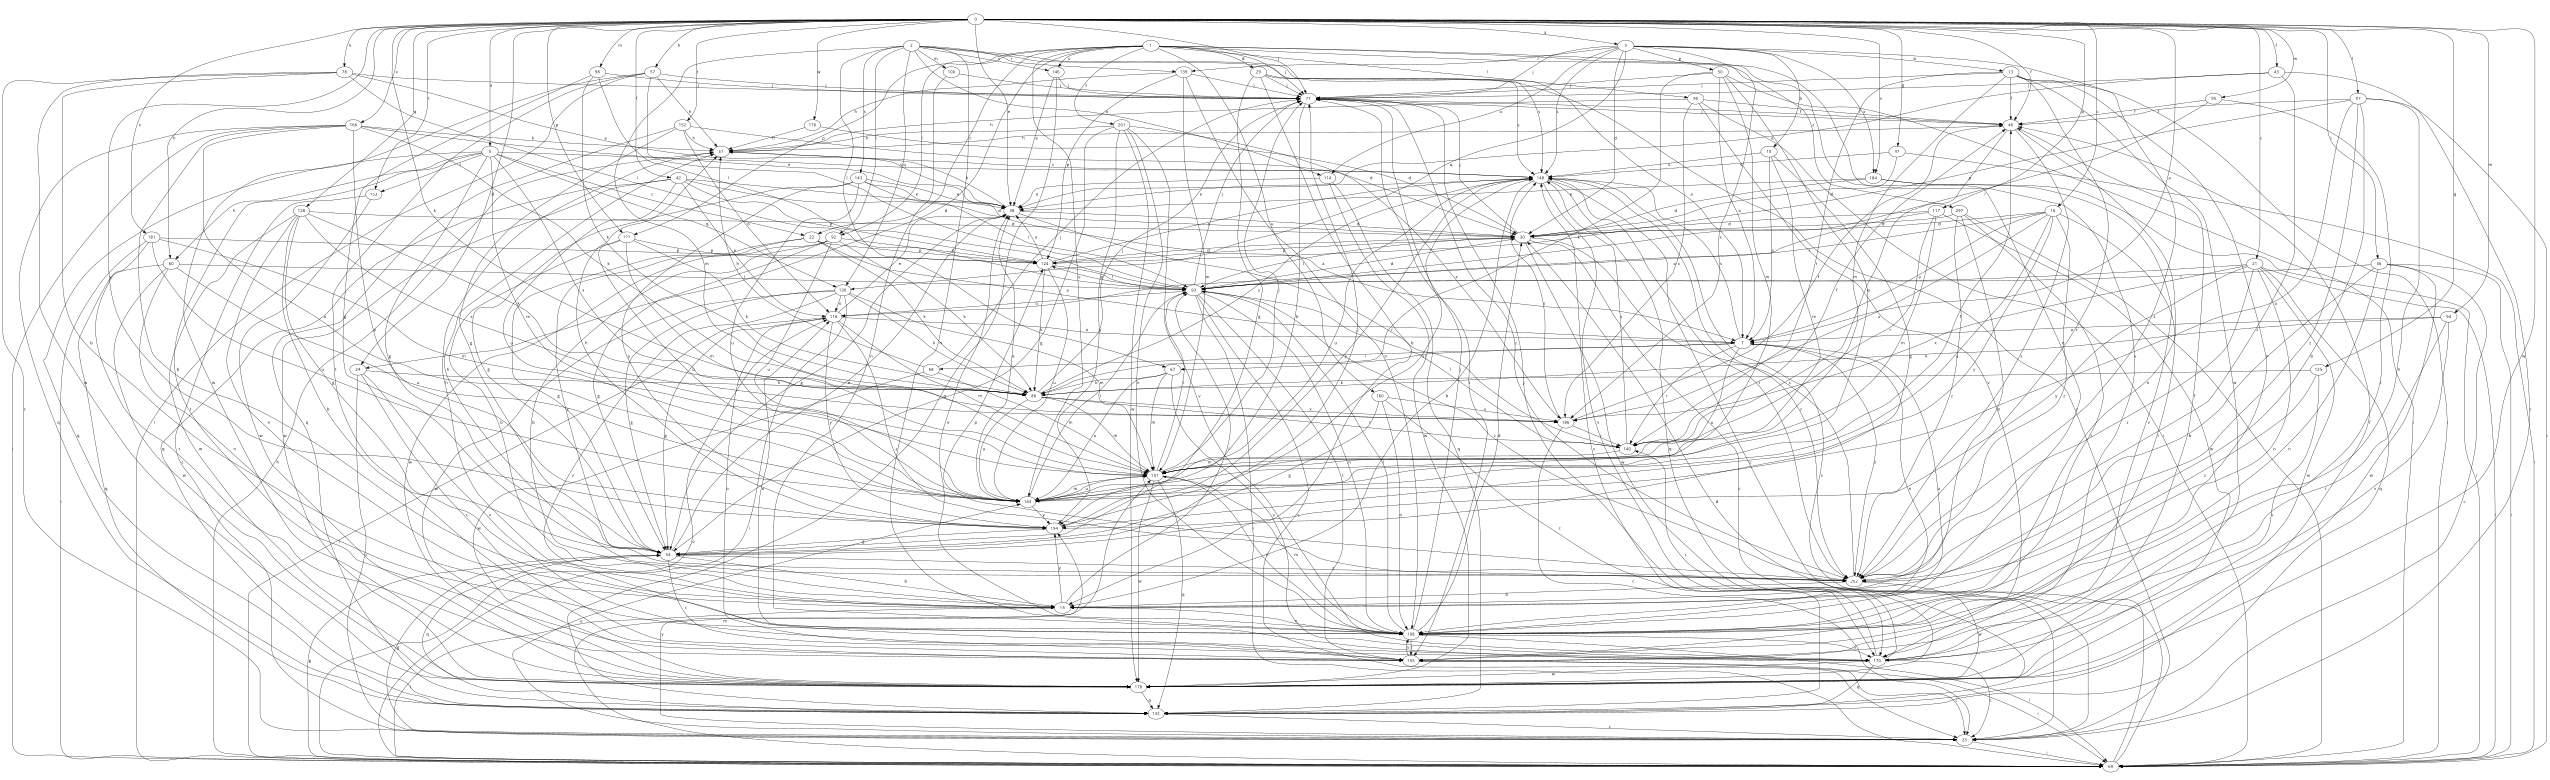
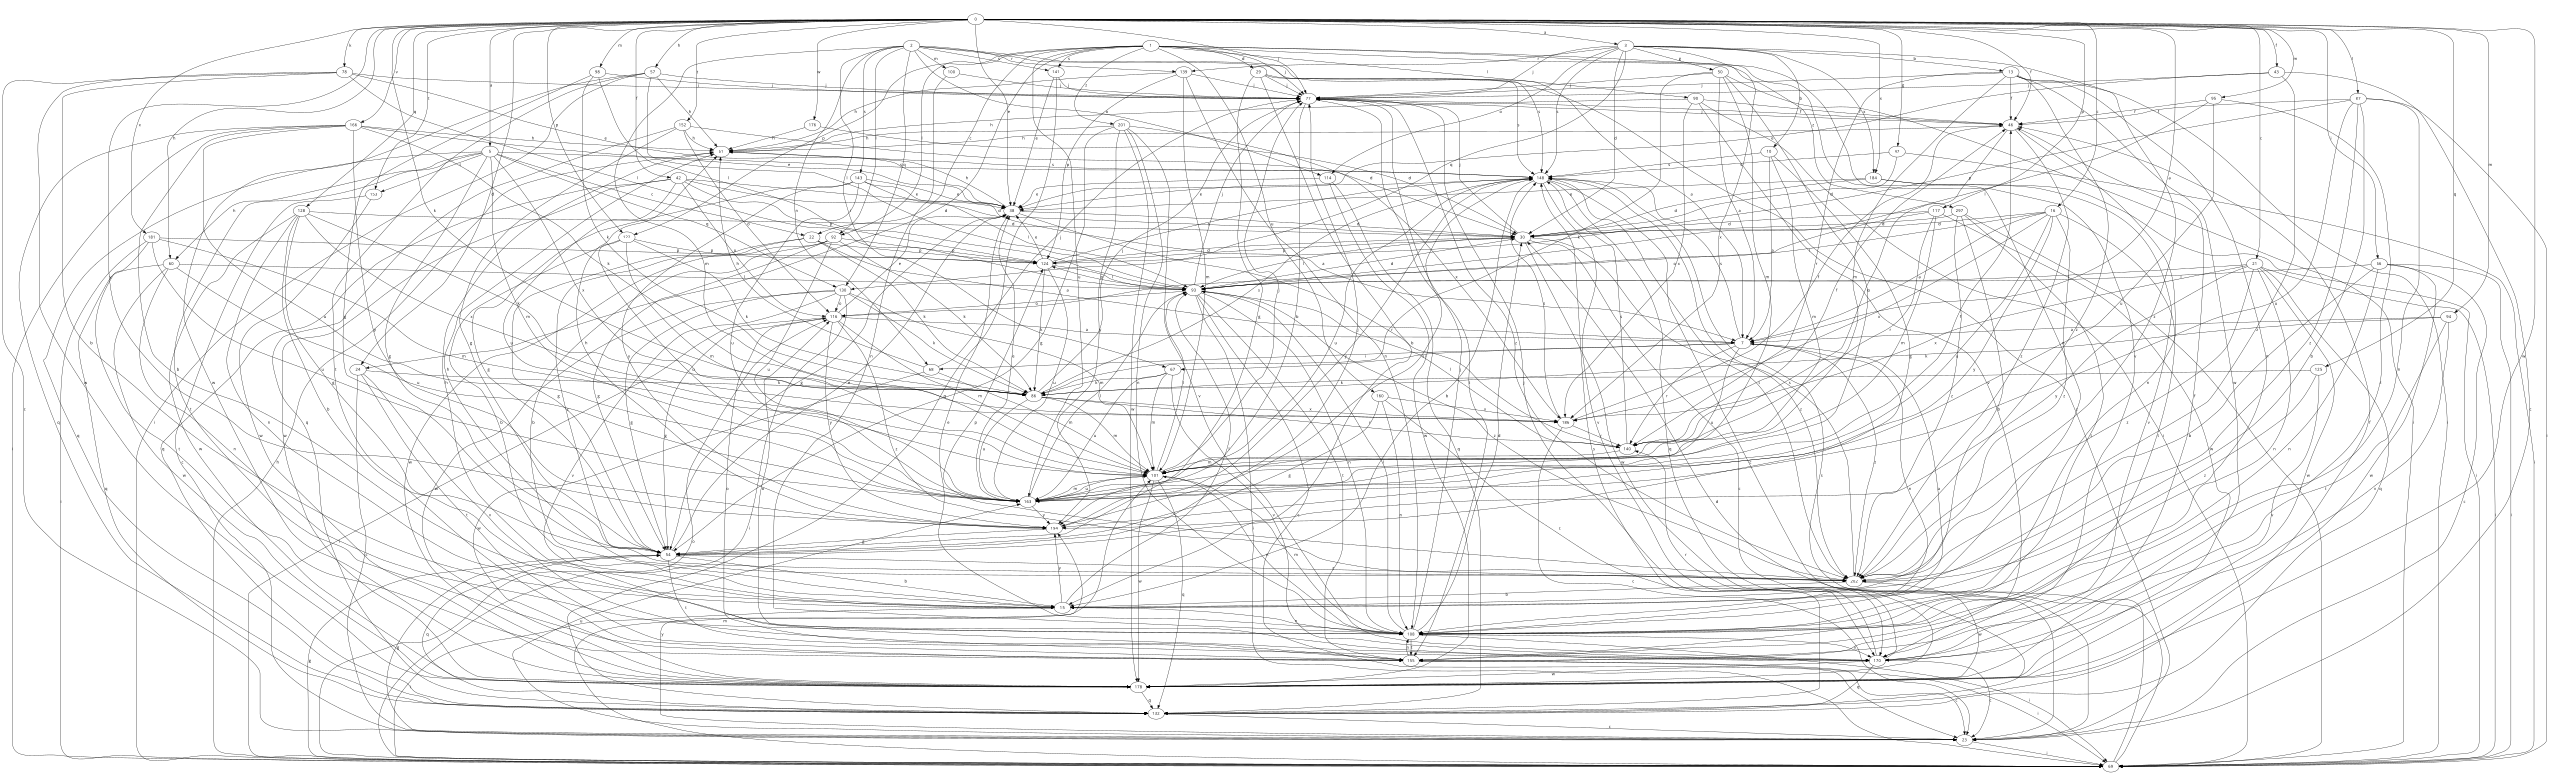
(1056, 72) -> (1056, 72)
none -> (1880, 432)
(891, 506) -> (795, 208)
